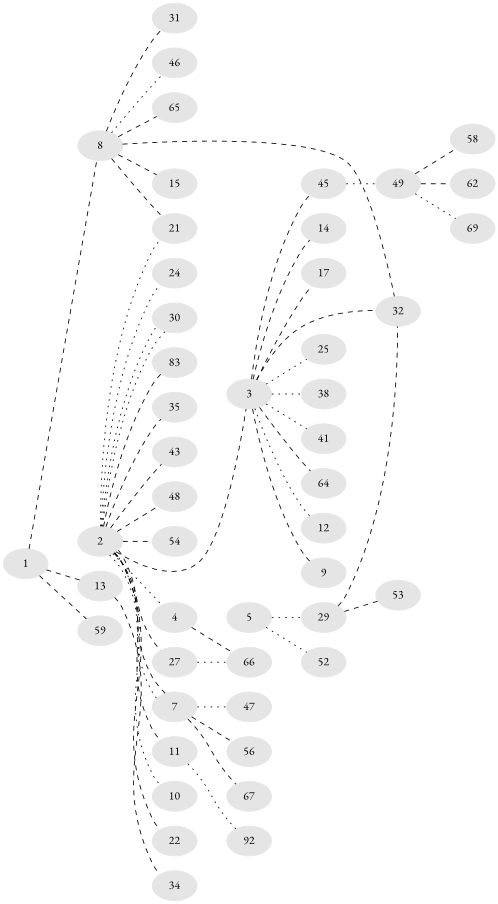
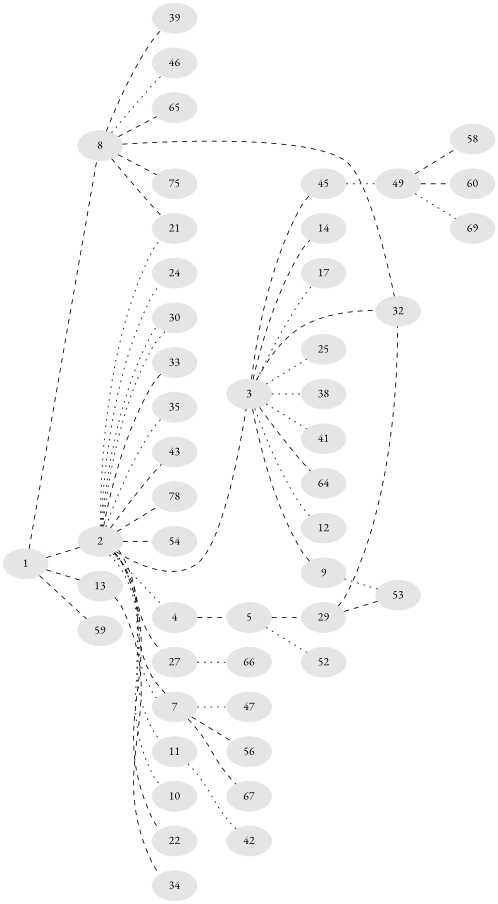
(175, 18) -> (175, 18)
(175, 184) -> (175, 184)
(473, 184) -> (473, 184)
(282, 332) -> (282, 332)
(175, 363) -> (175, 363)
(129, 471) -> (129, 471)
(175, 497) -> (175, 497)
none -> (63, 552)
none -> (361, 584)
(287, 618) -> (287, 618)
(212, 640) -> (212, 618)
(137, 646) -> (137, 646)
(249, 841) -> (249, 841)
